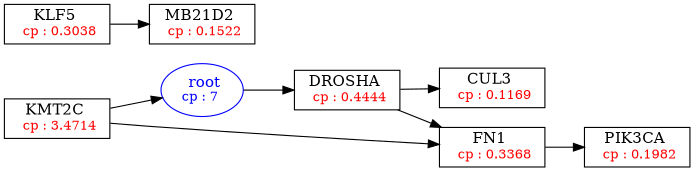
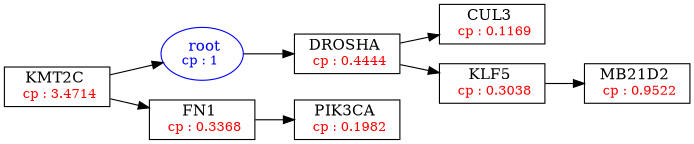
(205, 31) -> (640, 91)
(202, 97) -> (202, 60)
(414, 117) -> (414, 68)
